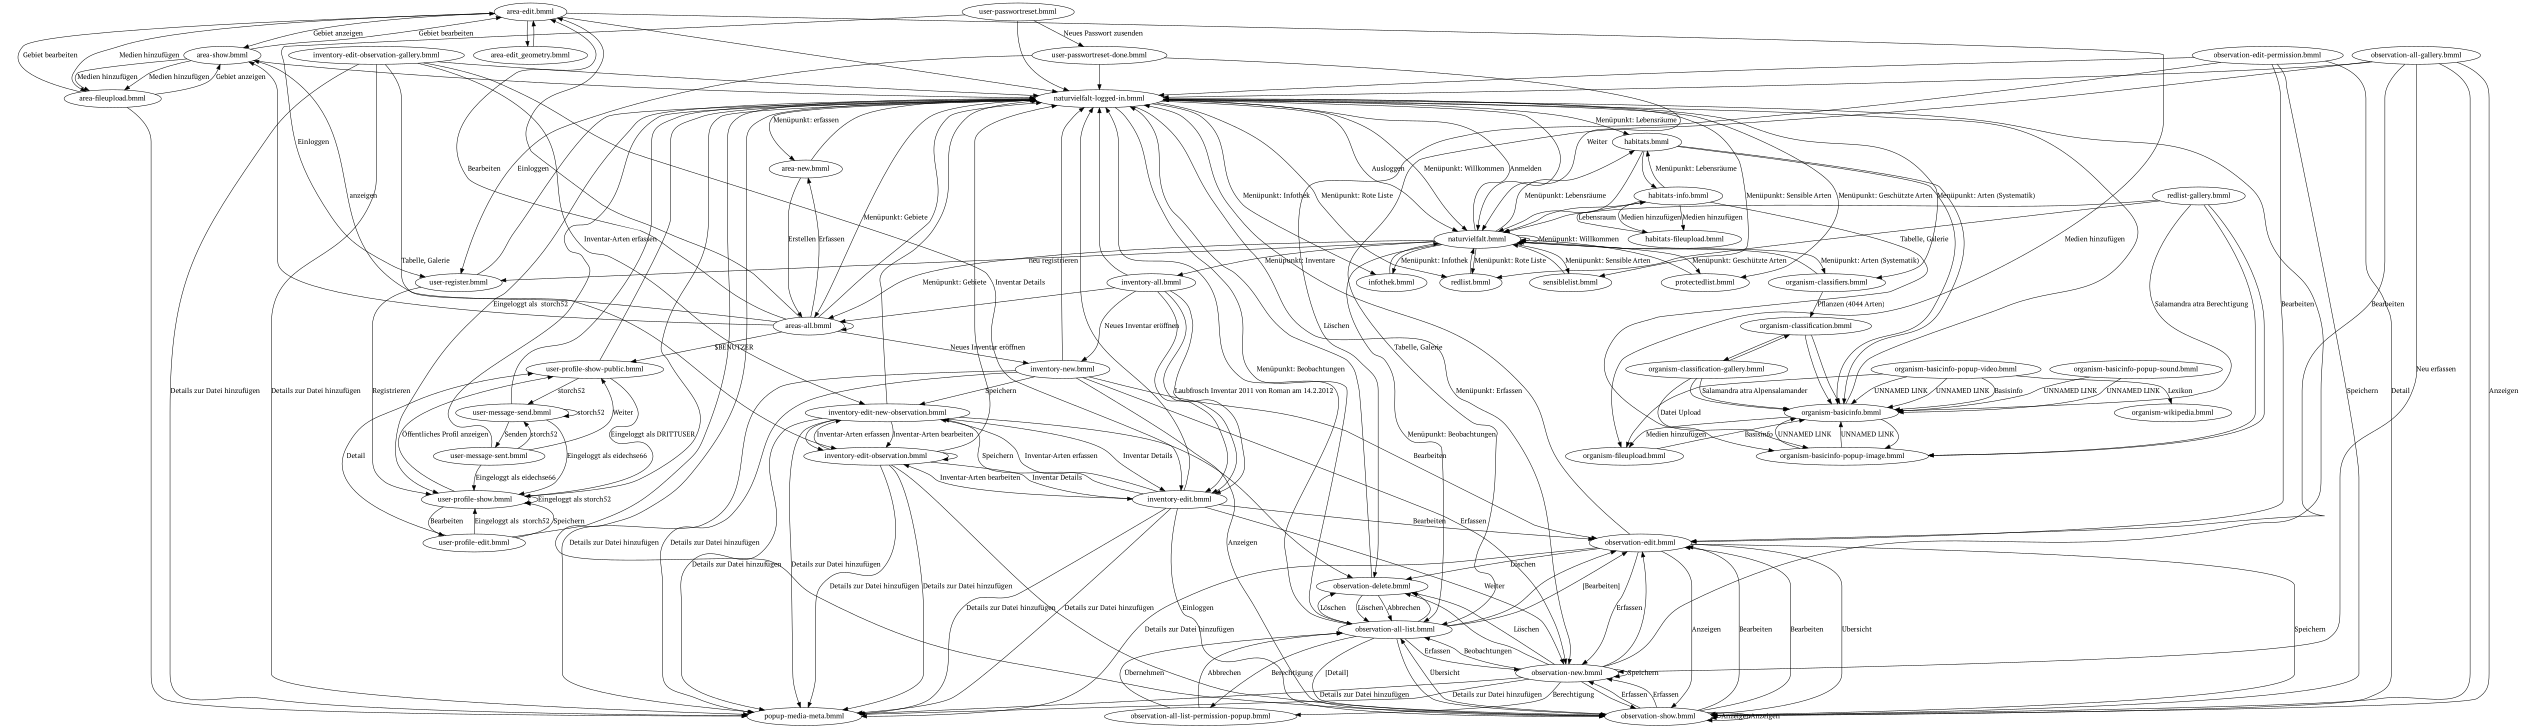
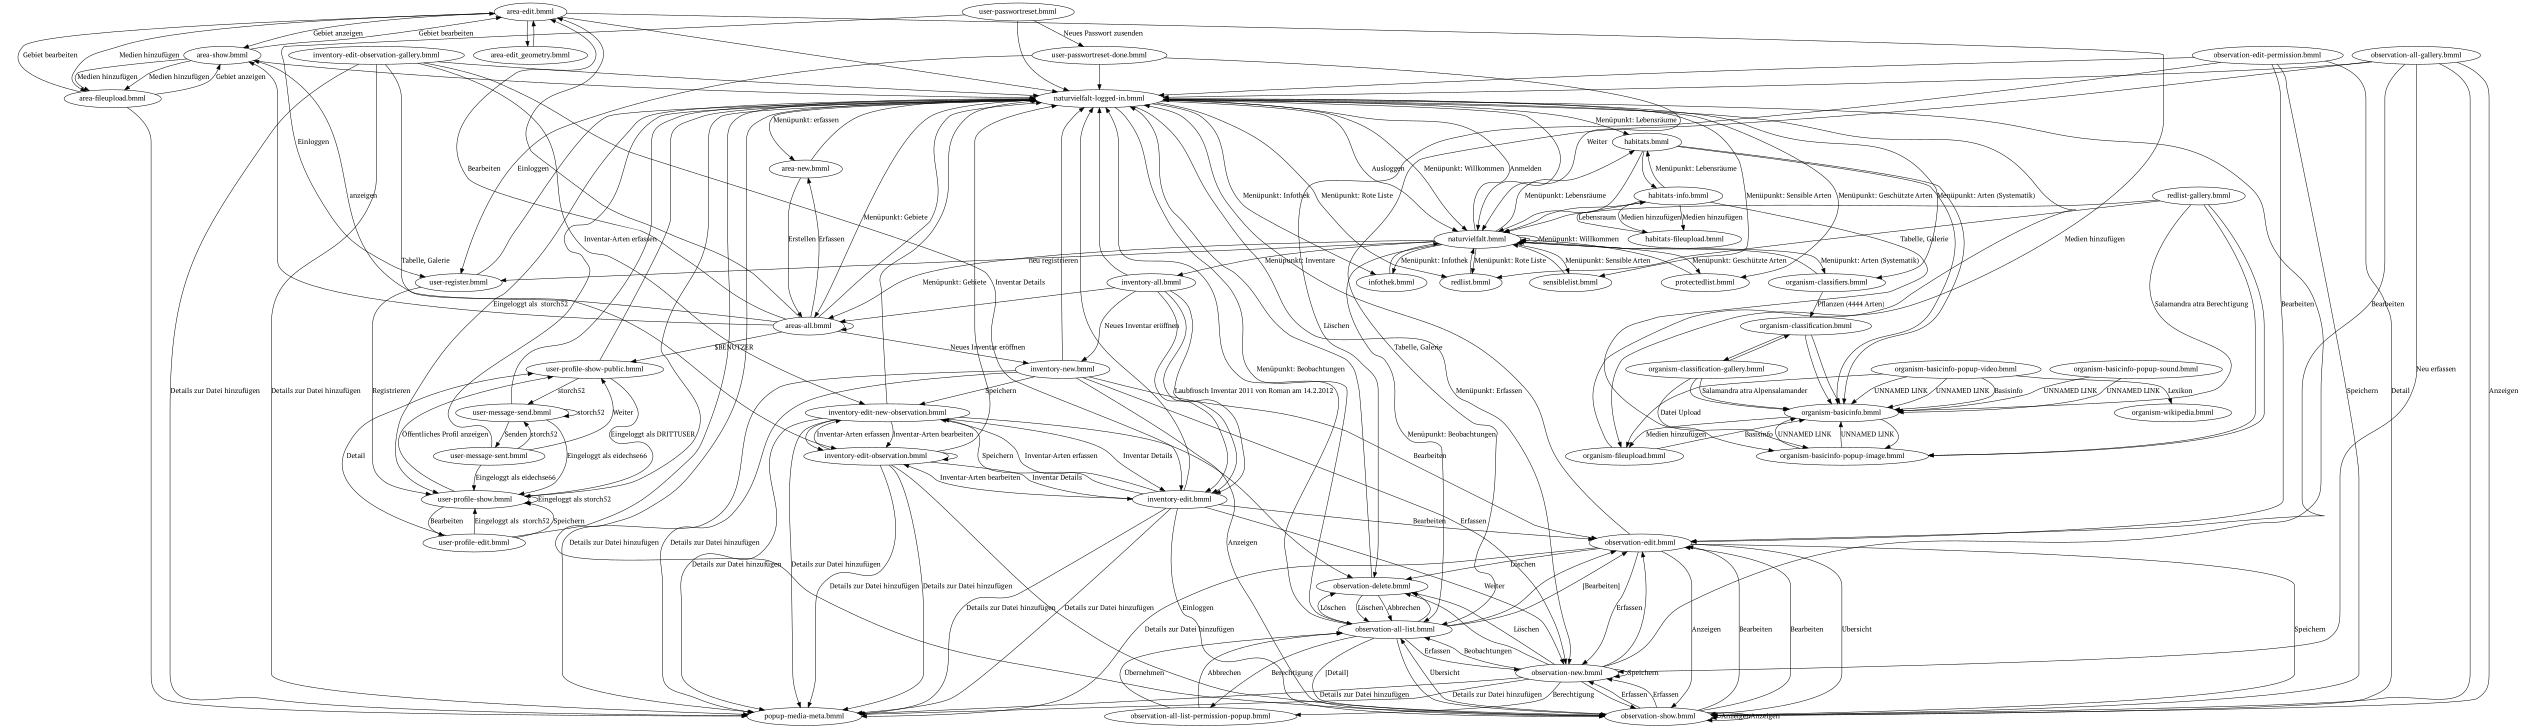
(1889, 117) -> (1933, 140)
(1851, 304) -> (1851, 304)
